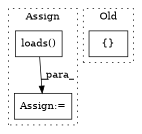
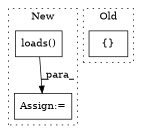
(43, 17) -> (43, 17)
